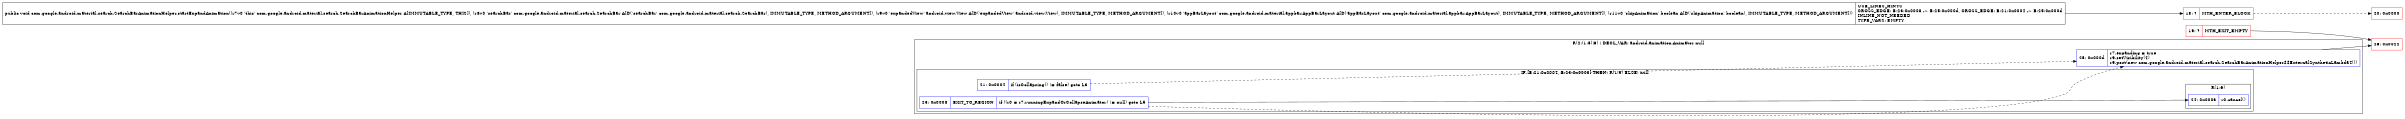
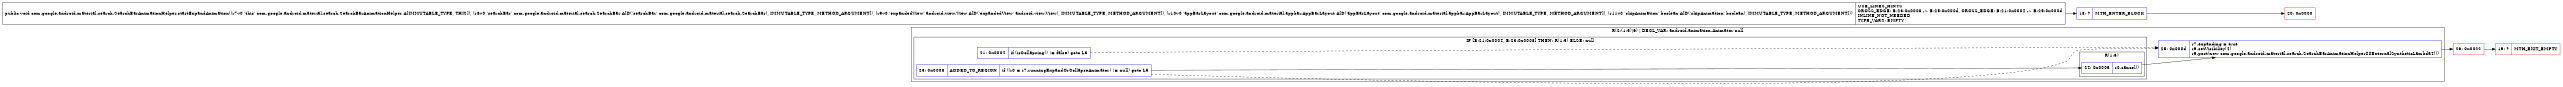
(2218, 14) -> (2112, 14)
(2311, 14) -> (2214, 14)
(2310, 33) -> (2488, 49)
none -> (2177, 61)
(974, 102) -> (974, 70)
